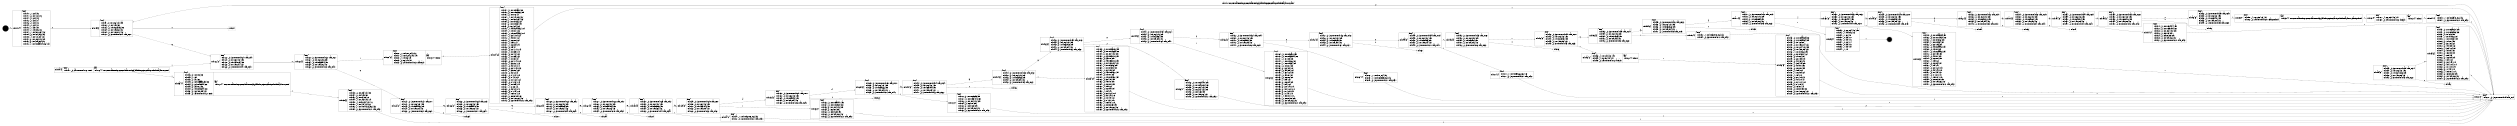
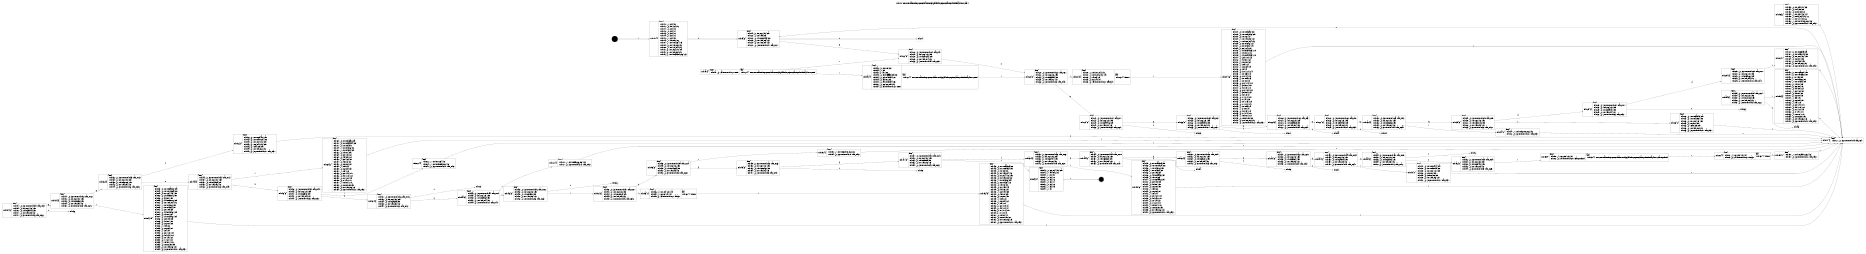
(900, 87) -> none
(314, 95) -> (1001, 77)
